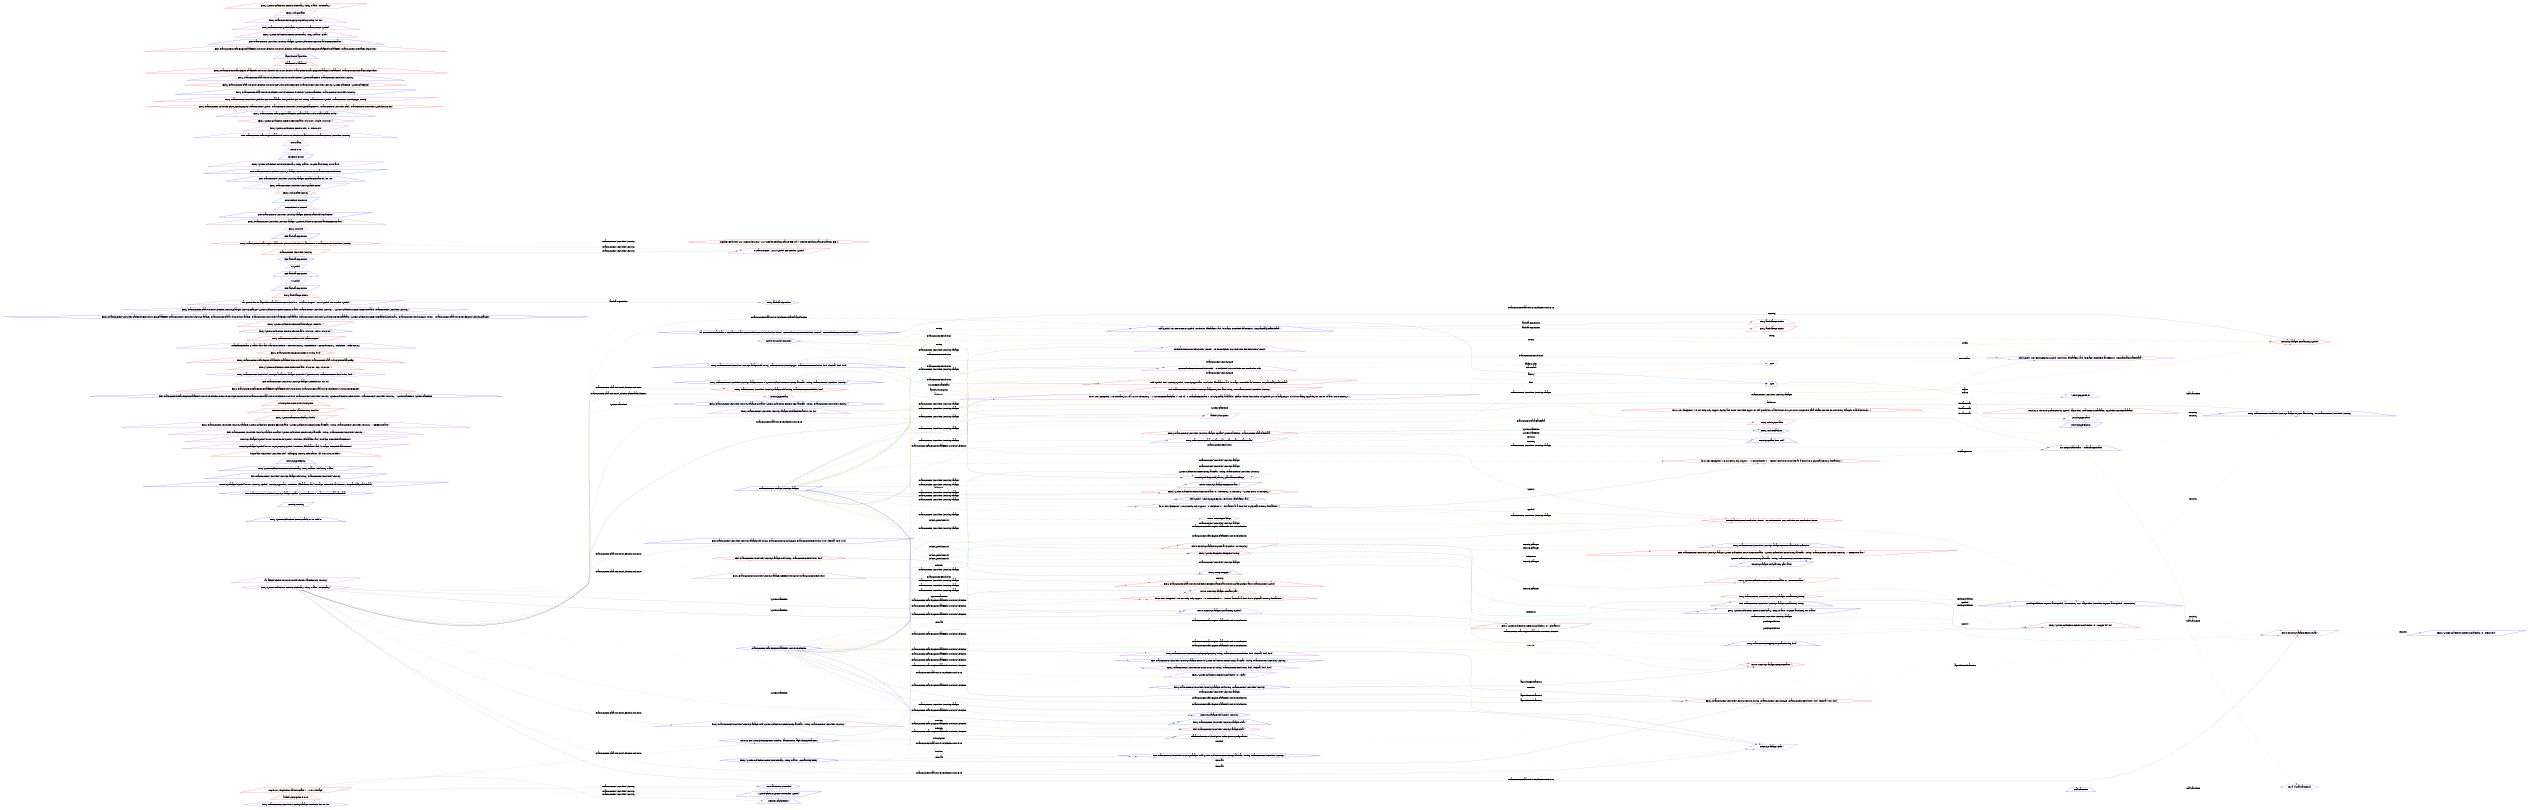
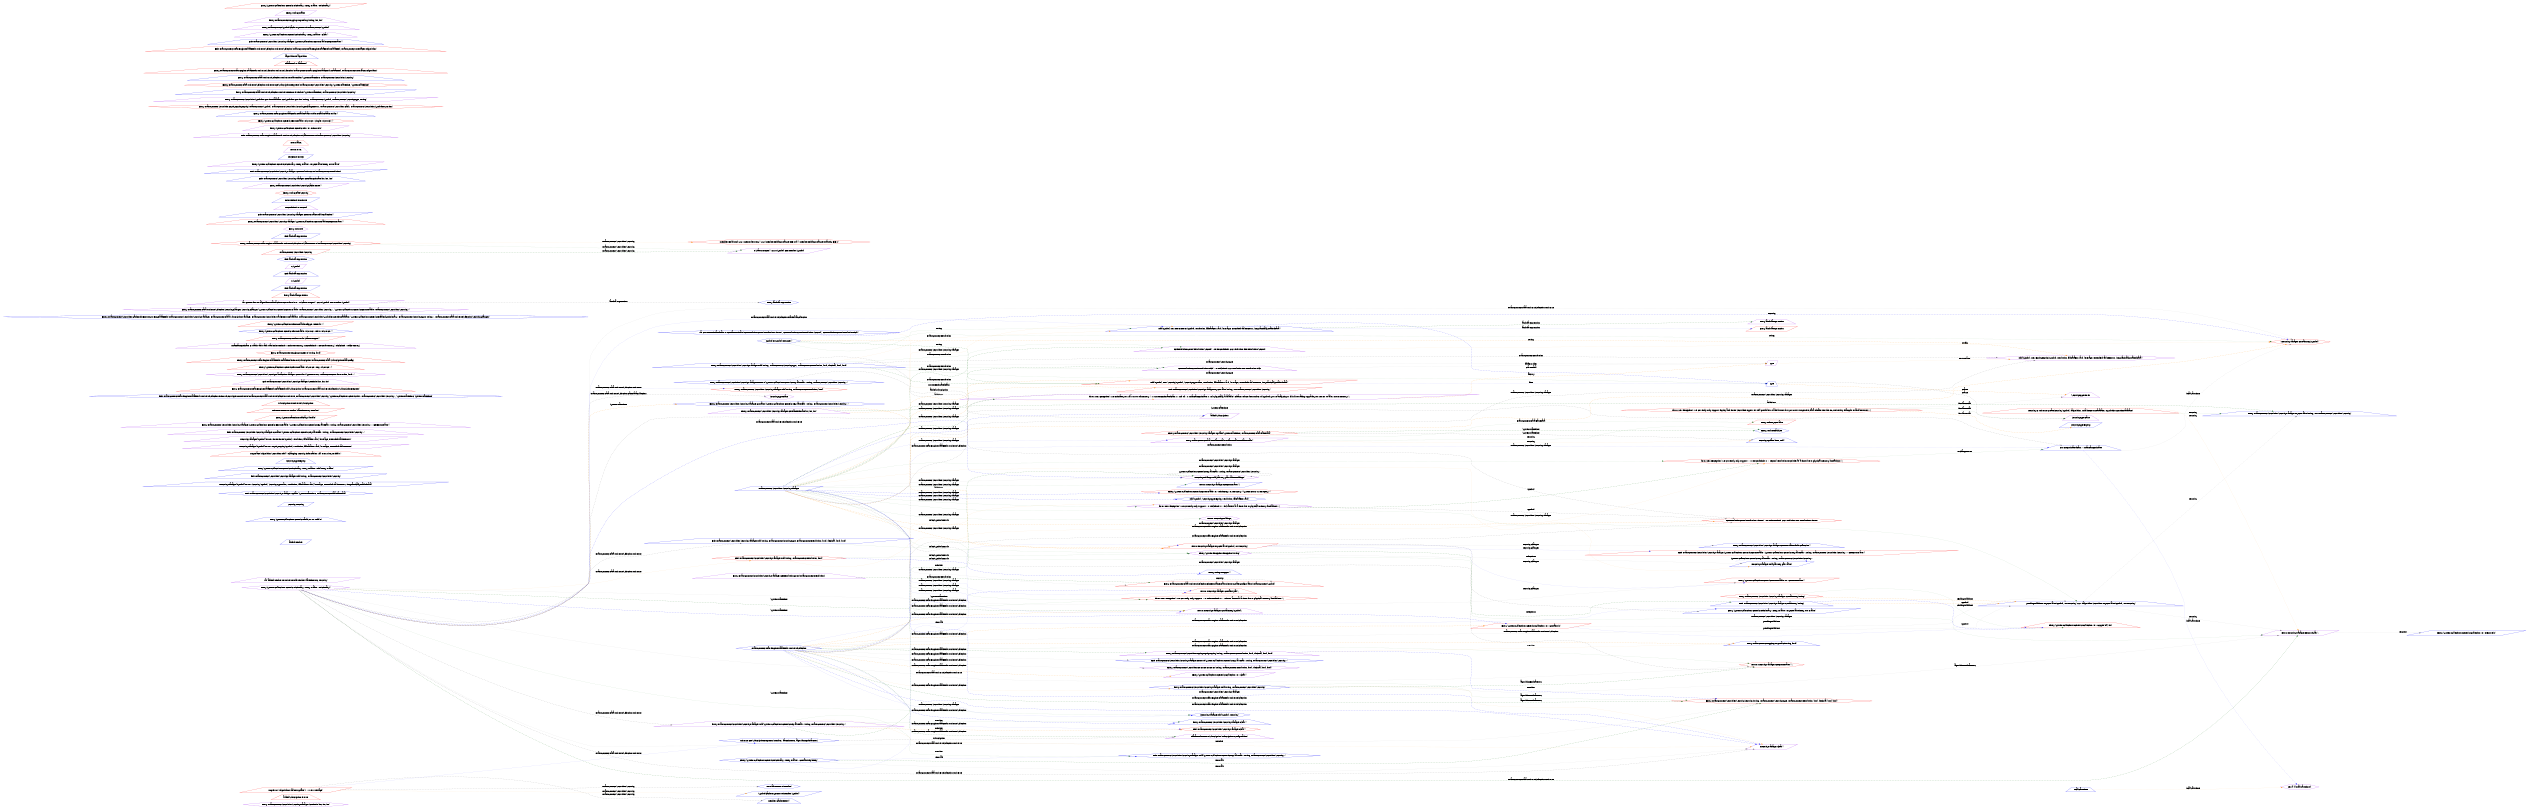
(779, 489) -> (779, 489)
none -> (296, 542)
